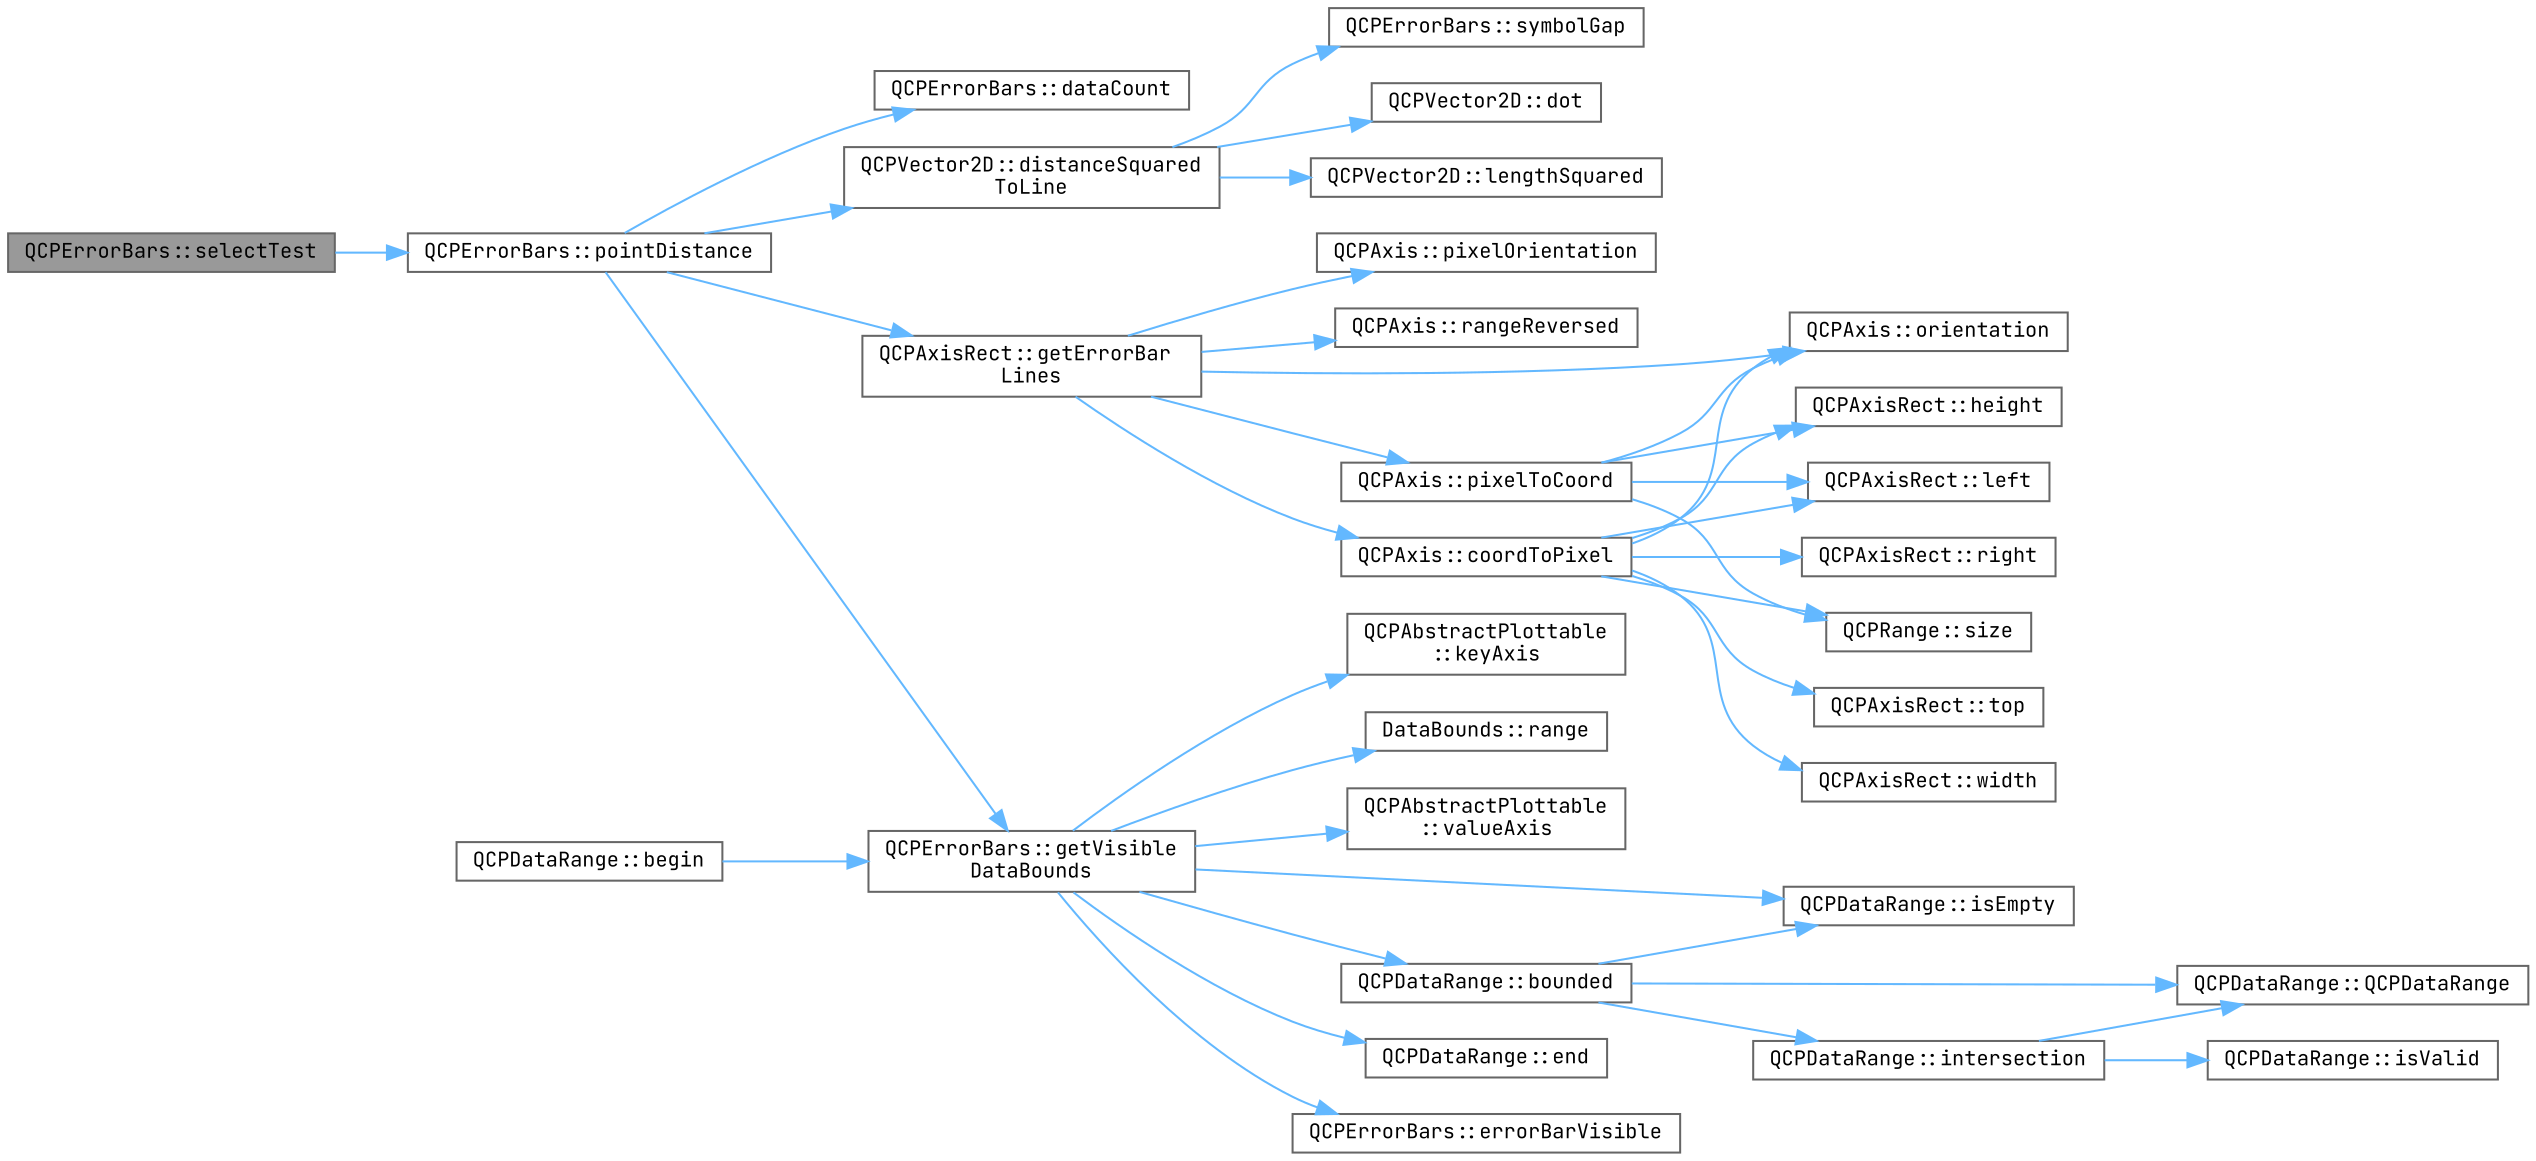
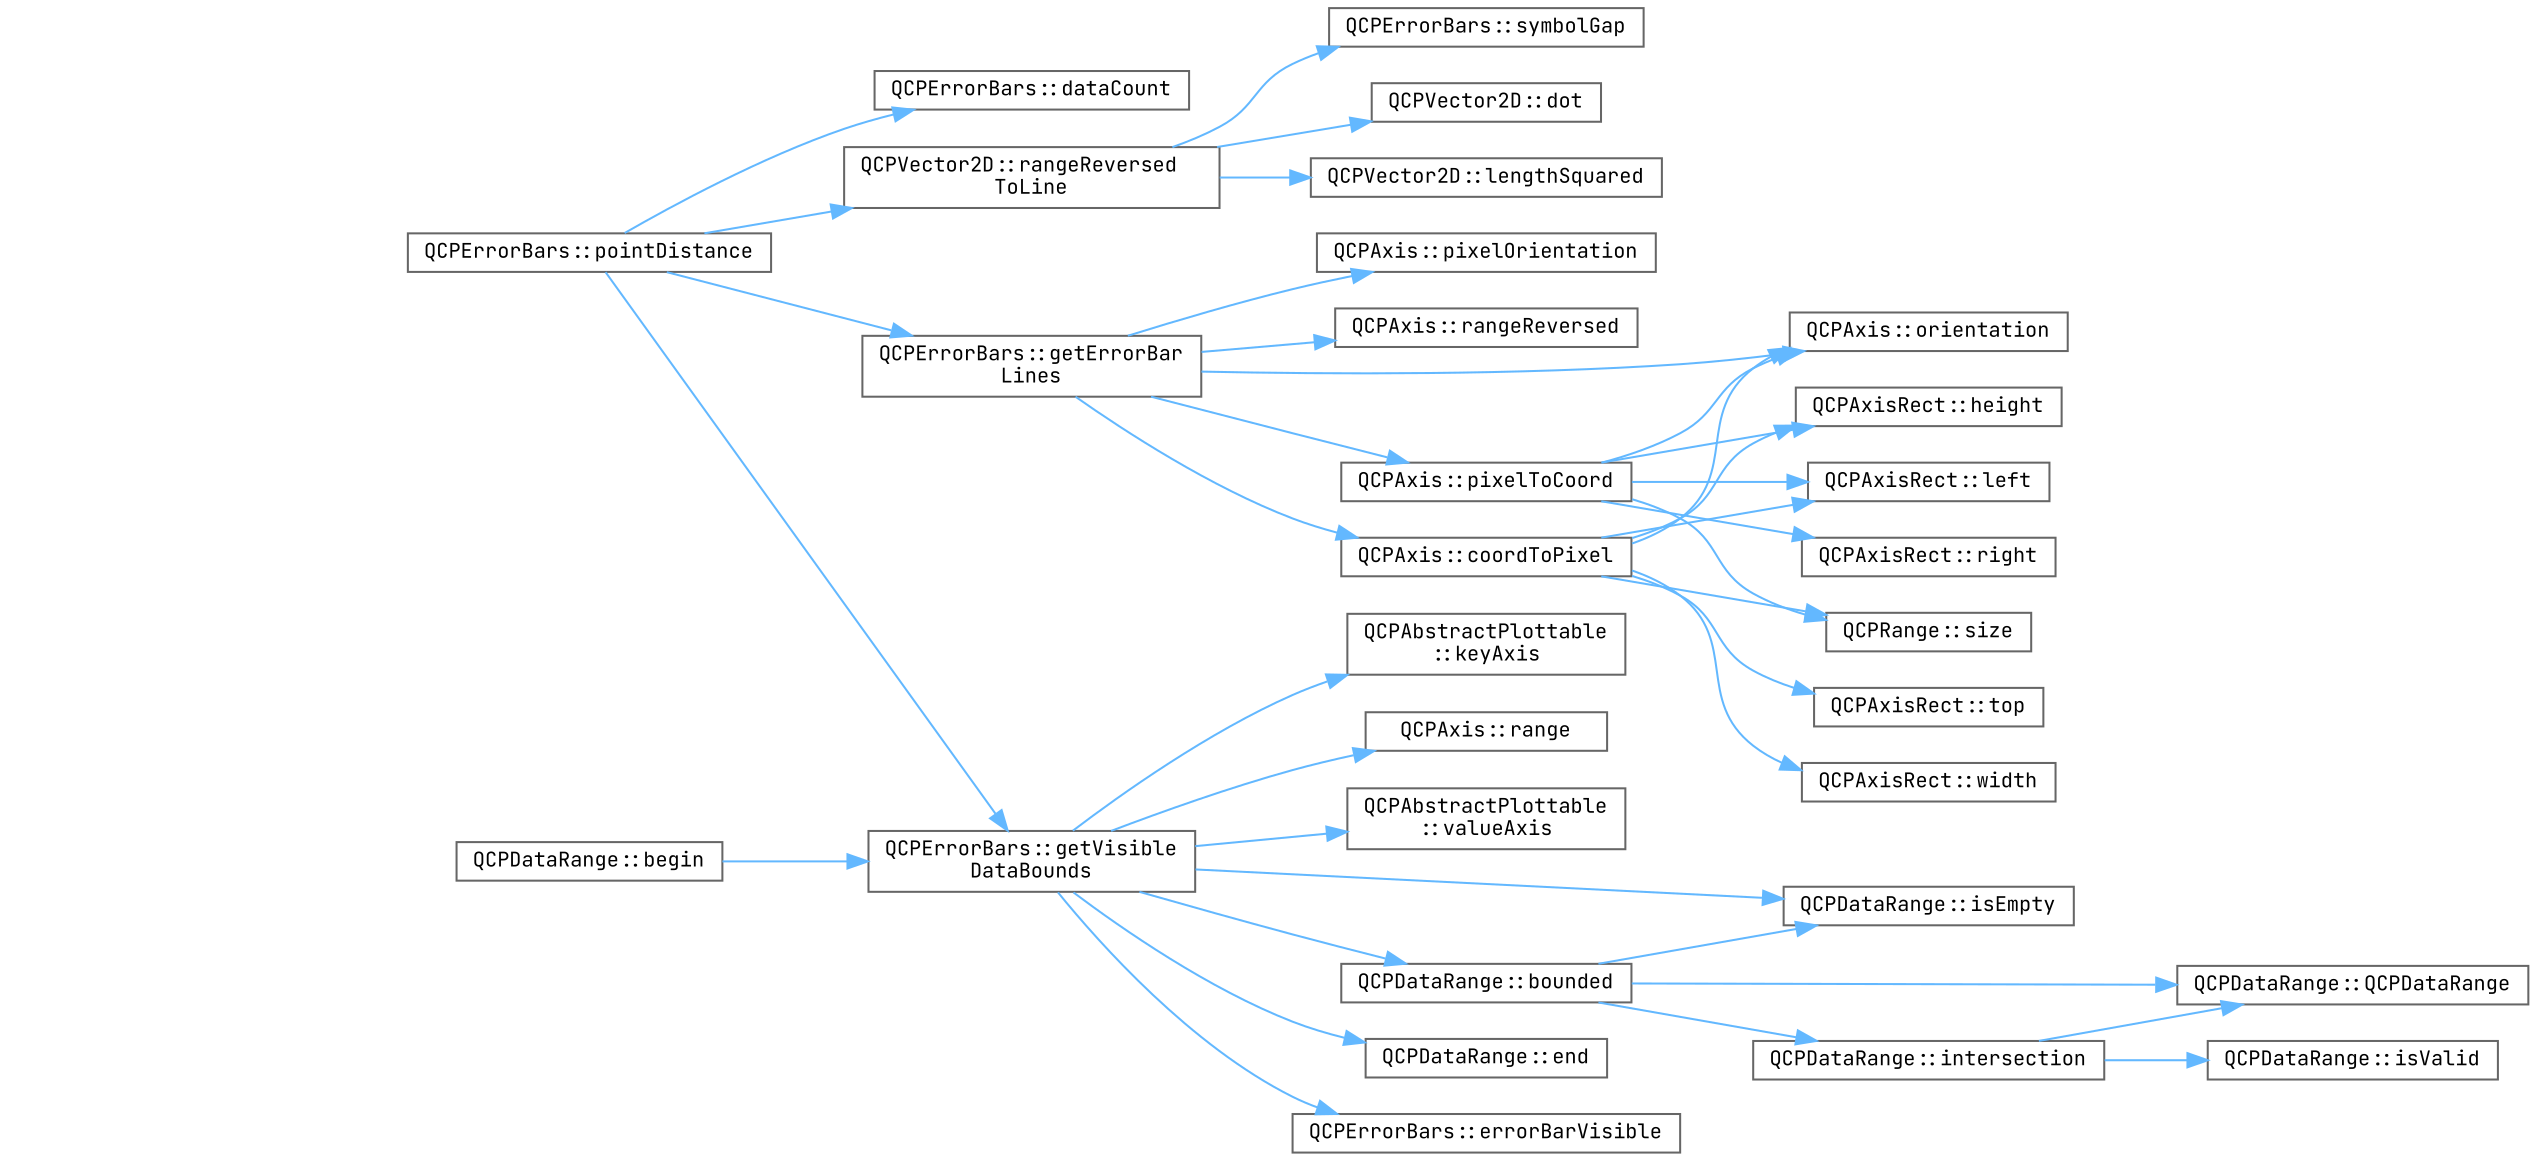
(1032, 178) -> (1032, 178)
(171, 253) -> none
(1032, 366) -> (1032, 366)
(1702, 557) -> (1745, 526)
(1486, 732) -> (1486, 732)
